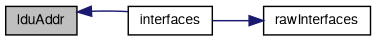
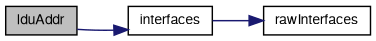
(110, 11) -> (96, 30)
